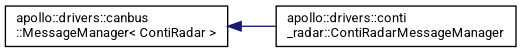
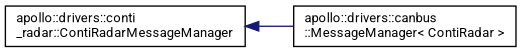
(259, 26) -> (276, 26)
